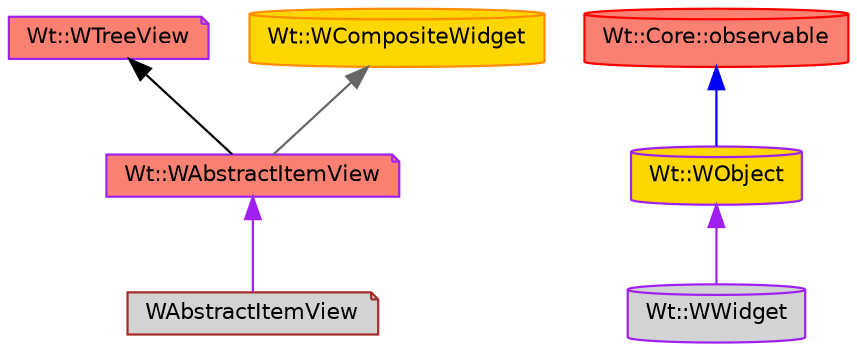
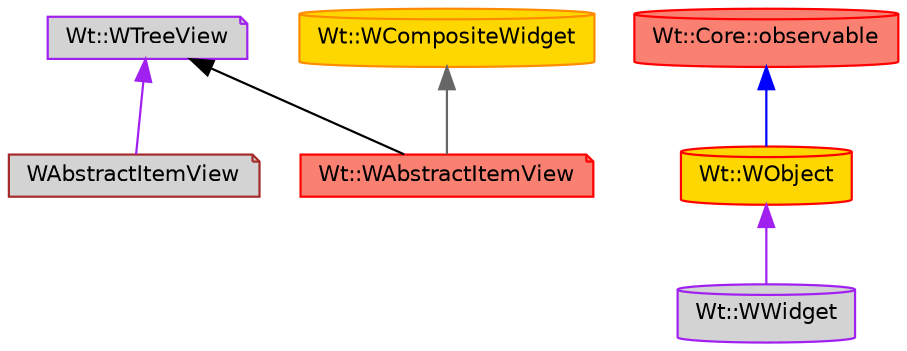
(109, 38) -> (148, 38)
(253, 176) -> (447, 176)
(716, 176) -> (766, 176)
(253, 256) -> (140, 118)
